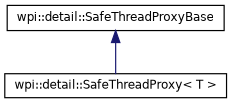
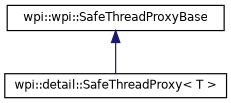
(116, 18) -> (116, 18)
